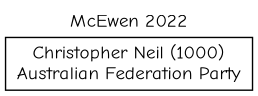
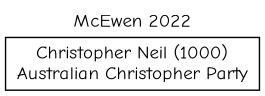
(129, 64) -> (133, 64)
